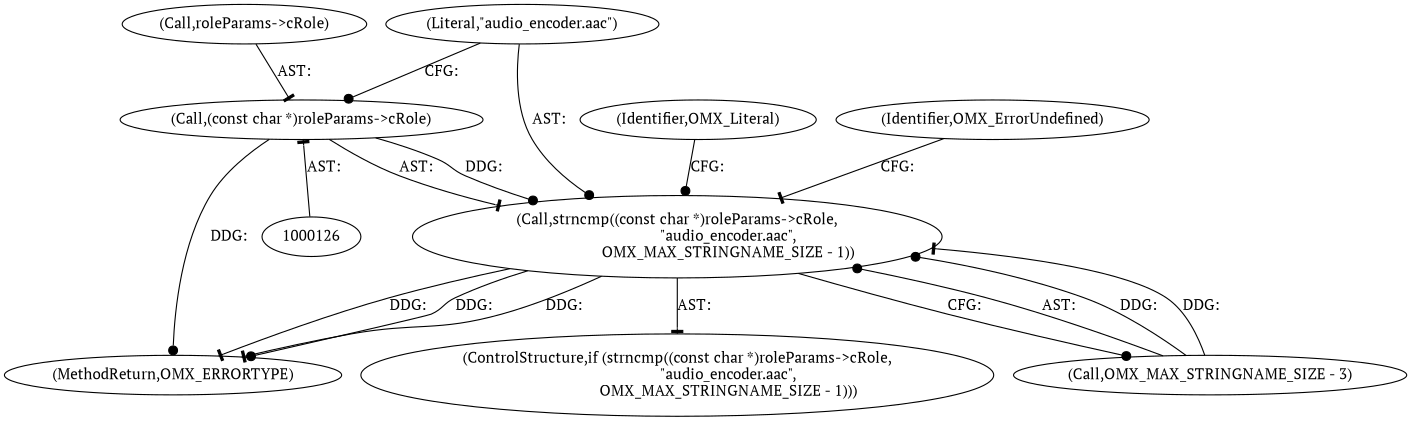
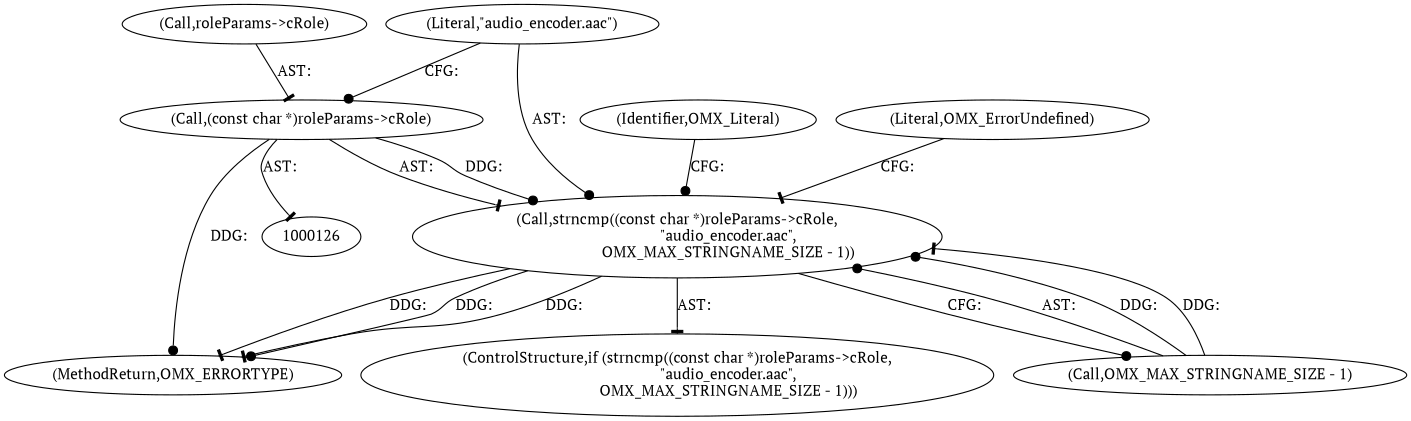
(993, 120) -> (993, 120)
(307, 181) -> (264, 178)
(1210, 375) -> (1210, 375)
